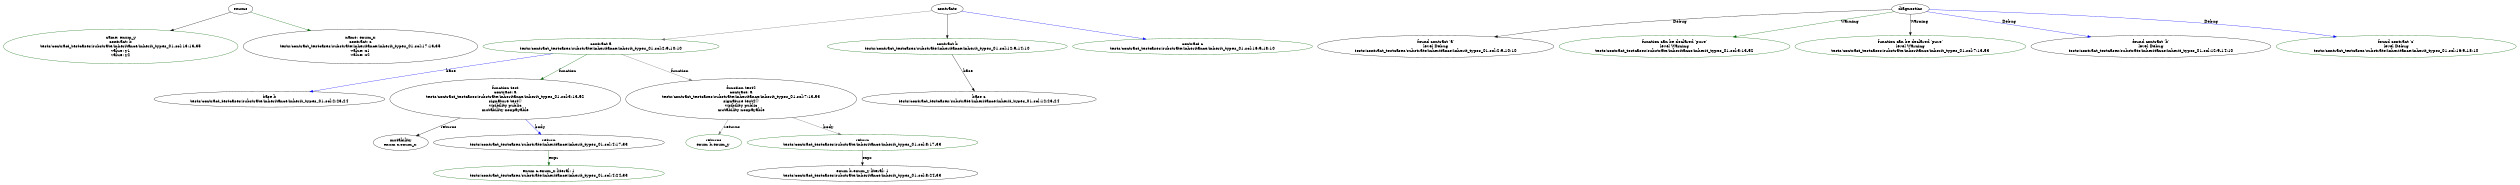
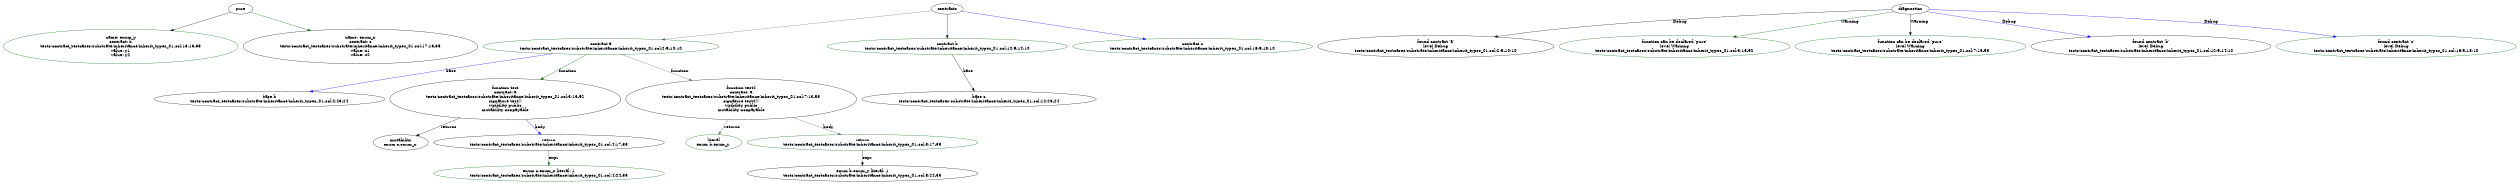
(241, 9) -> (241, 9)
(714, 143) -> (714, 143)
